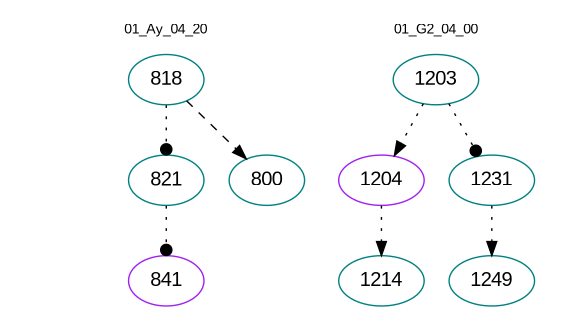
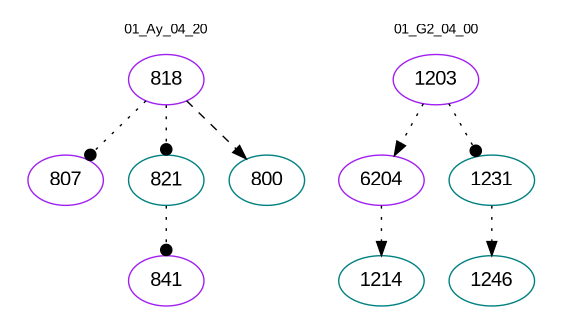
(166, 80) -> (166, 80)
(436, 80) -> (436, 80)
none -> (66, 180)
(381, 180) -> (381, 180)
(492, 281) -> (492, 281)
